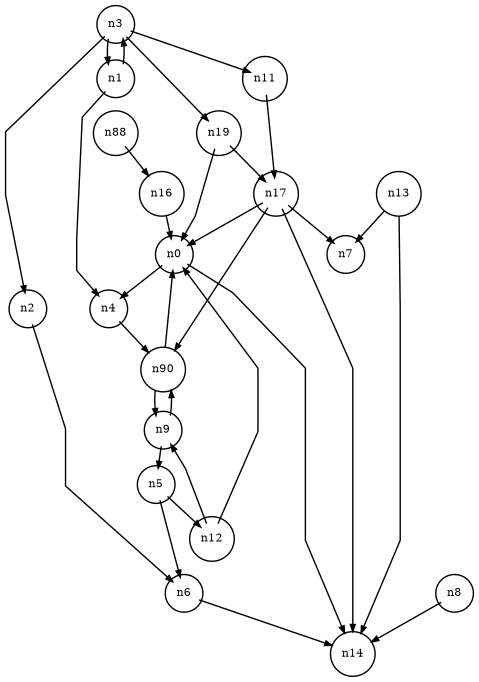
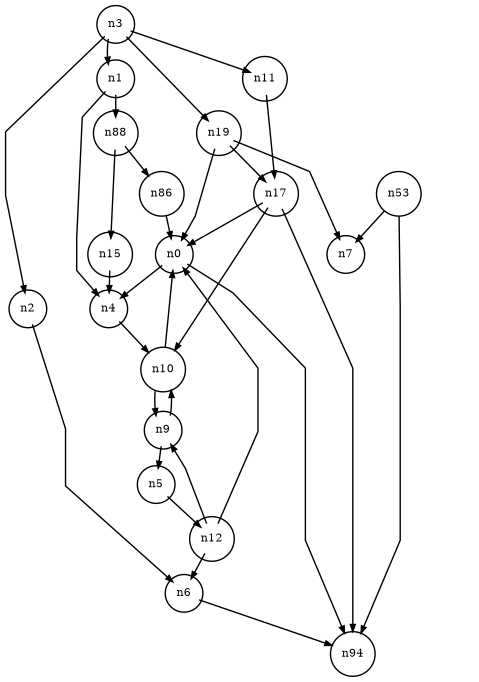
(124, 55) -> (116, 102)
(162, 194) -> (162, 194)
(399, 194) -> (399, 194)
(308, 222) -> (303, 169)
none -> (110, 254)
(163, 370) -> (163, 370)
(169, 535) -> (200, 563)
(455, 593) -> none
(353, 654) -> (353, 654)
